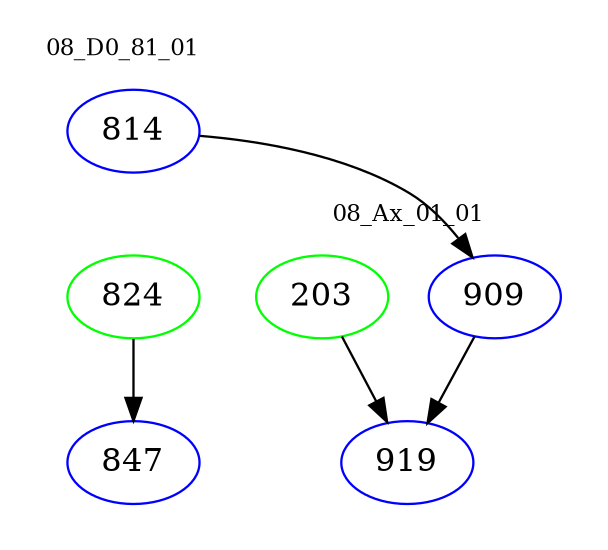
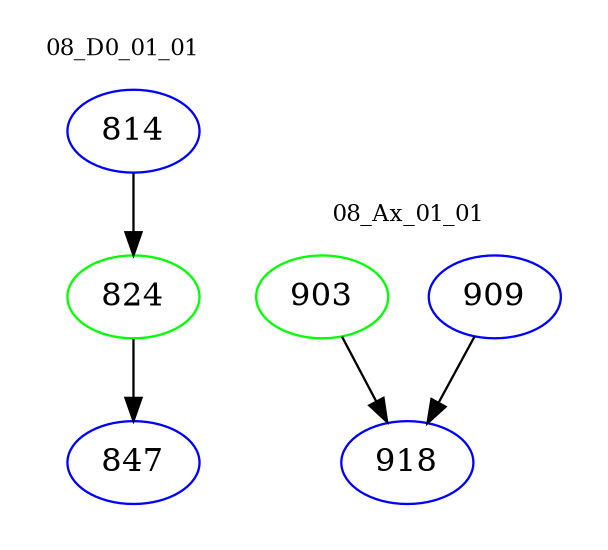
(123, 49) -> (123, 49)
(340, 162) -> (133, 203)
(322, 297) -> (322, 297)
(407, 463) -> (407, 463)
